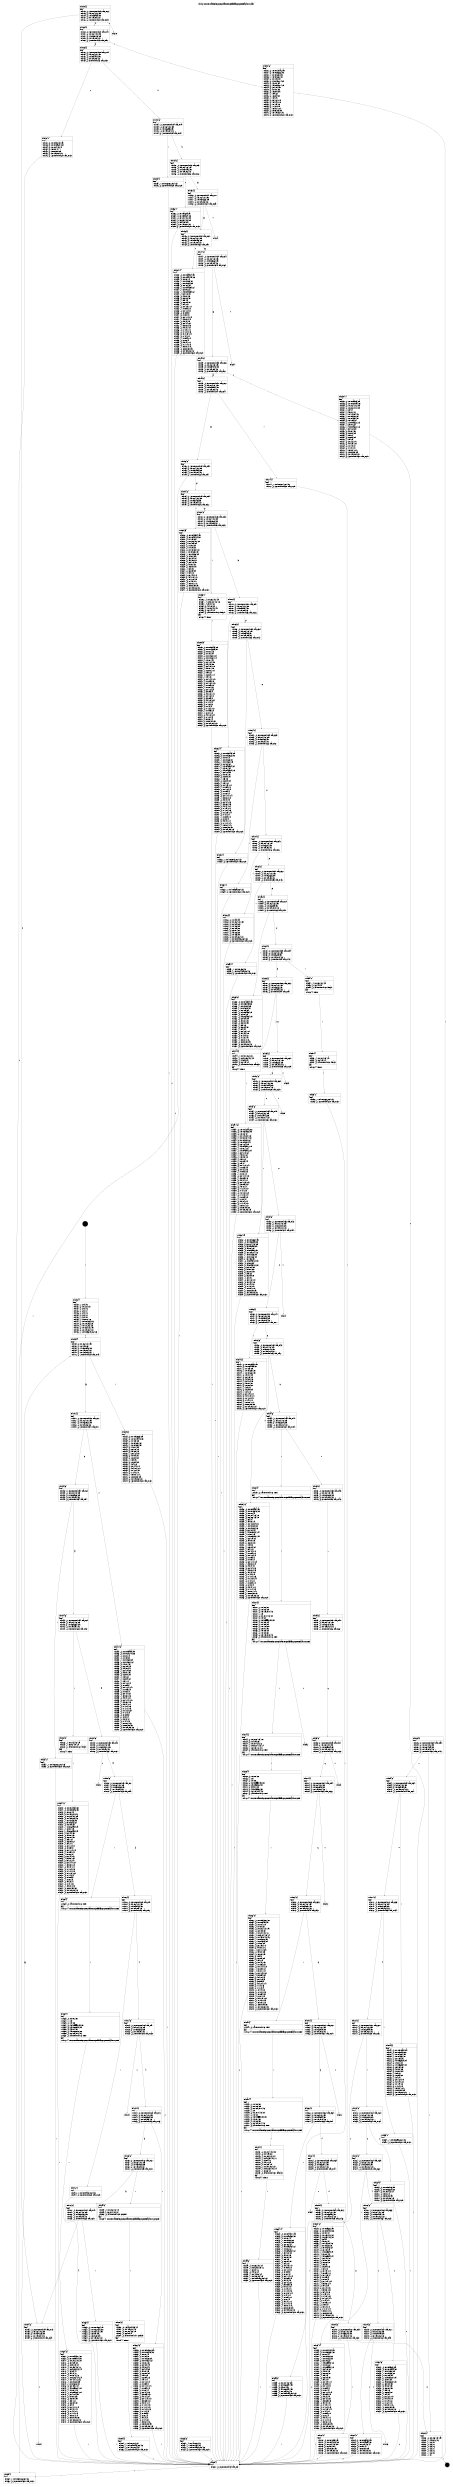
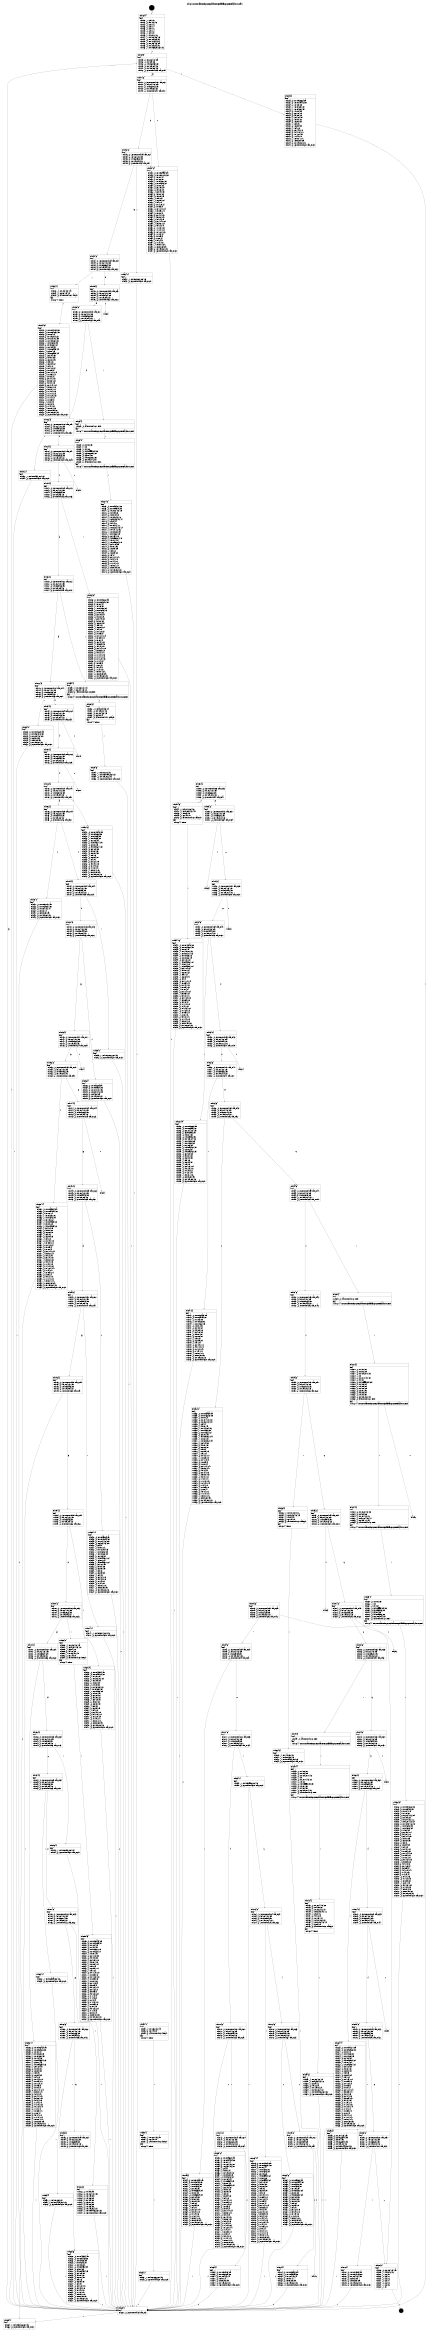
(277, 953) -> none
(22, 1147) -> (59, 735)
none -> (292, 1518)
(367, 2139) -> (257, 1847)
